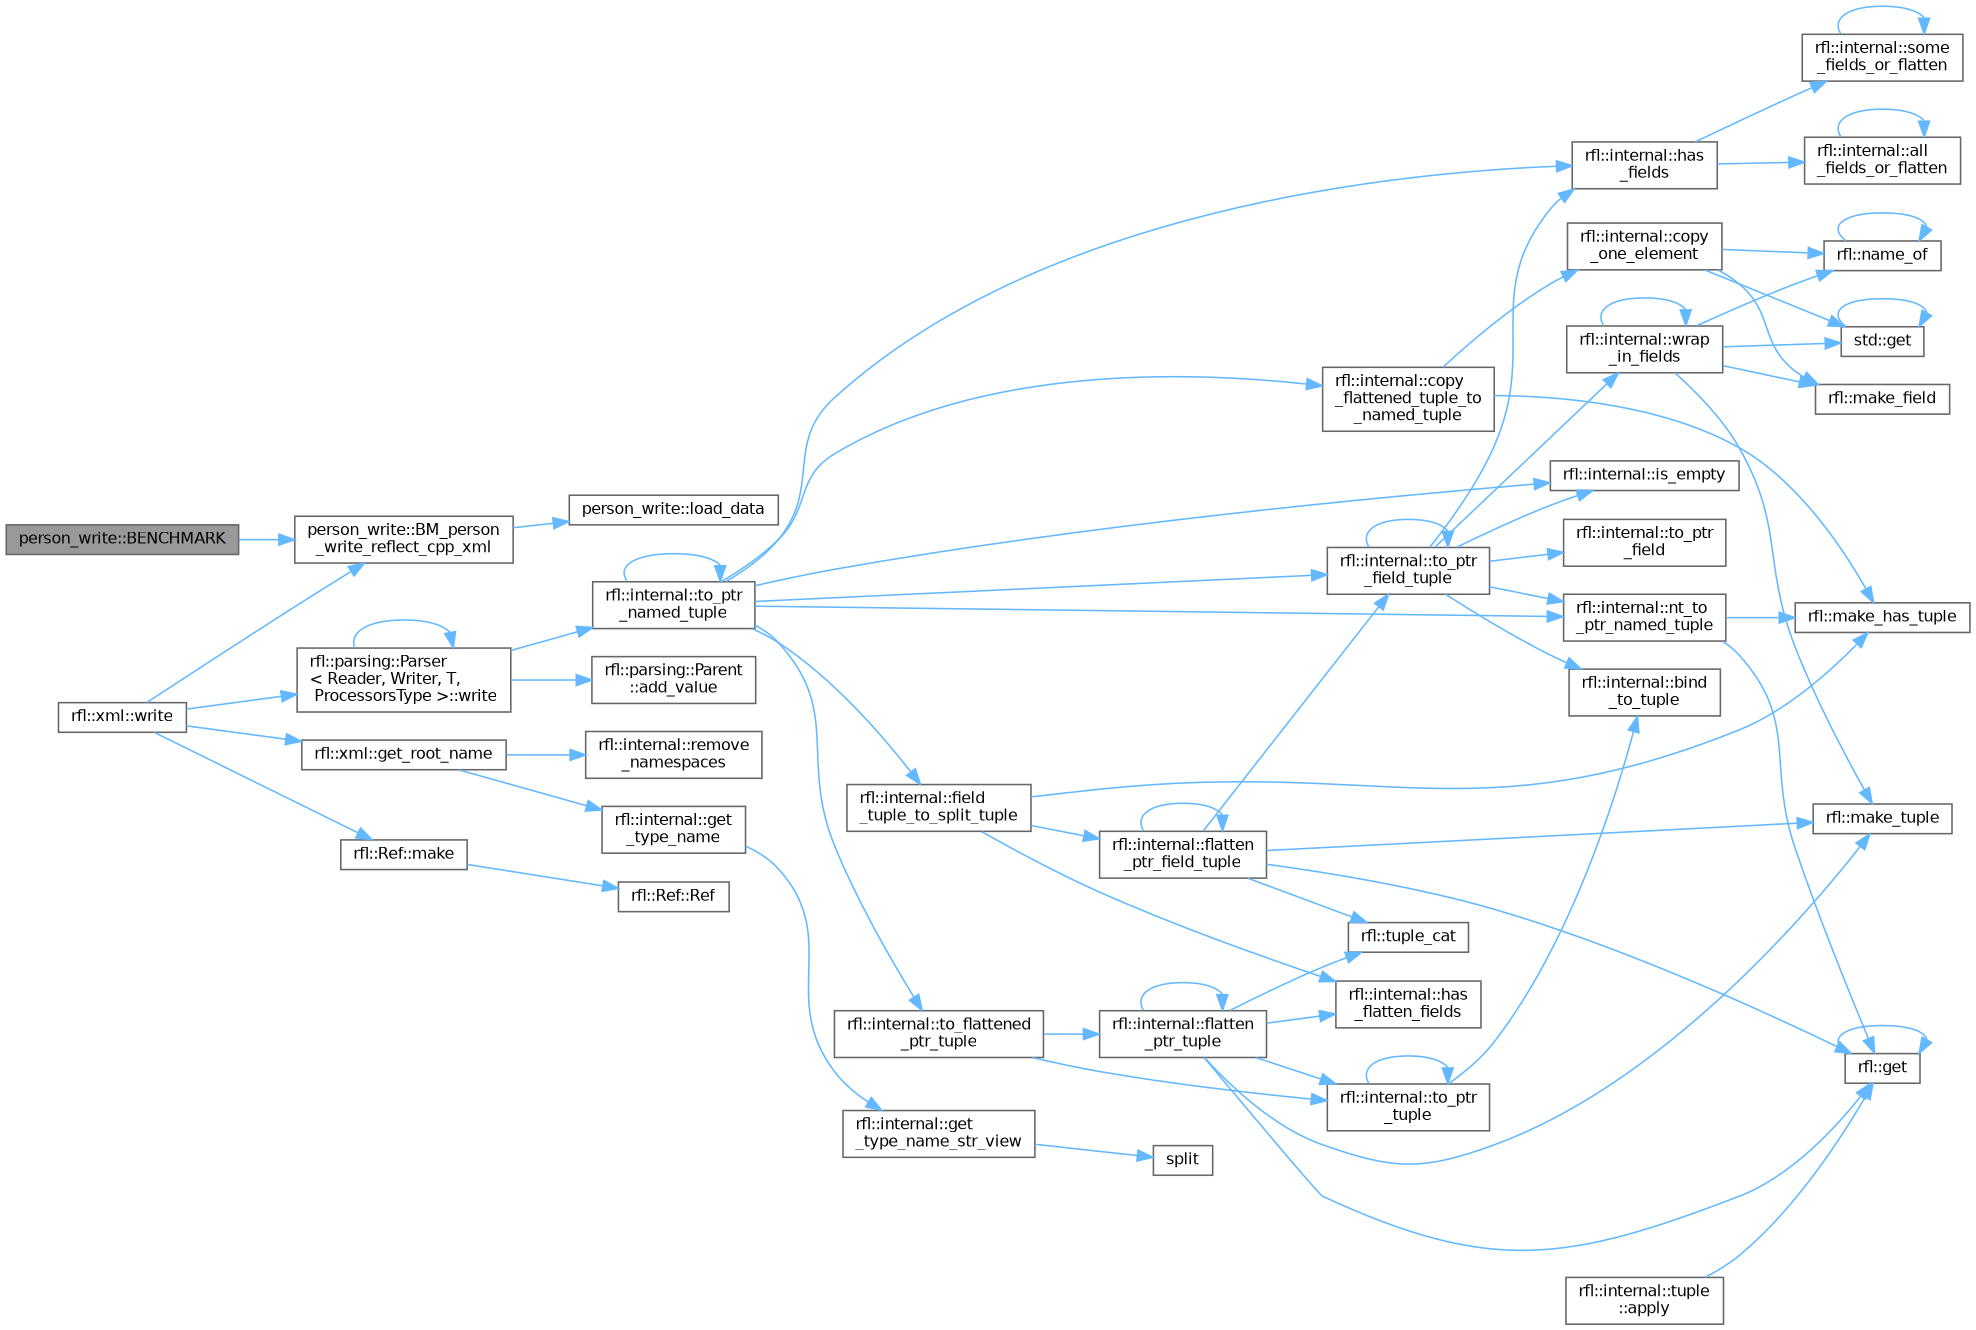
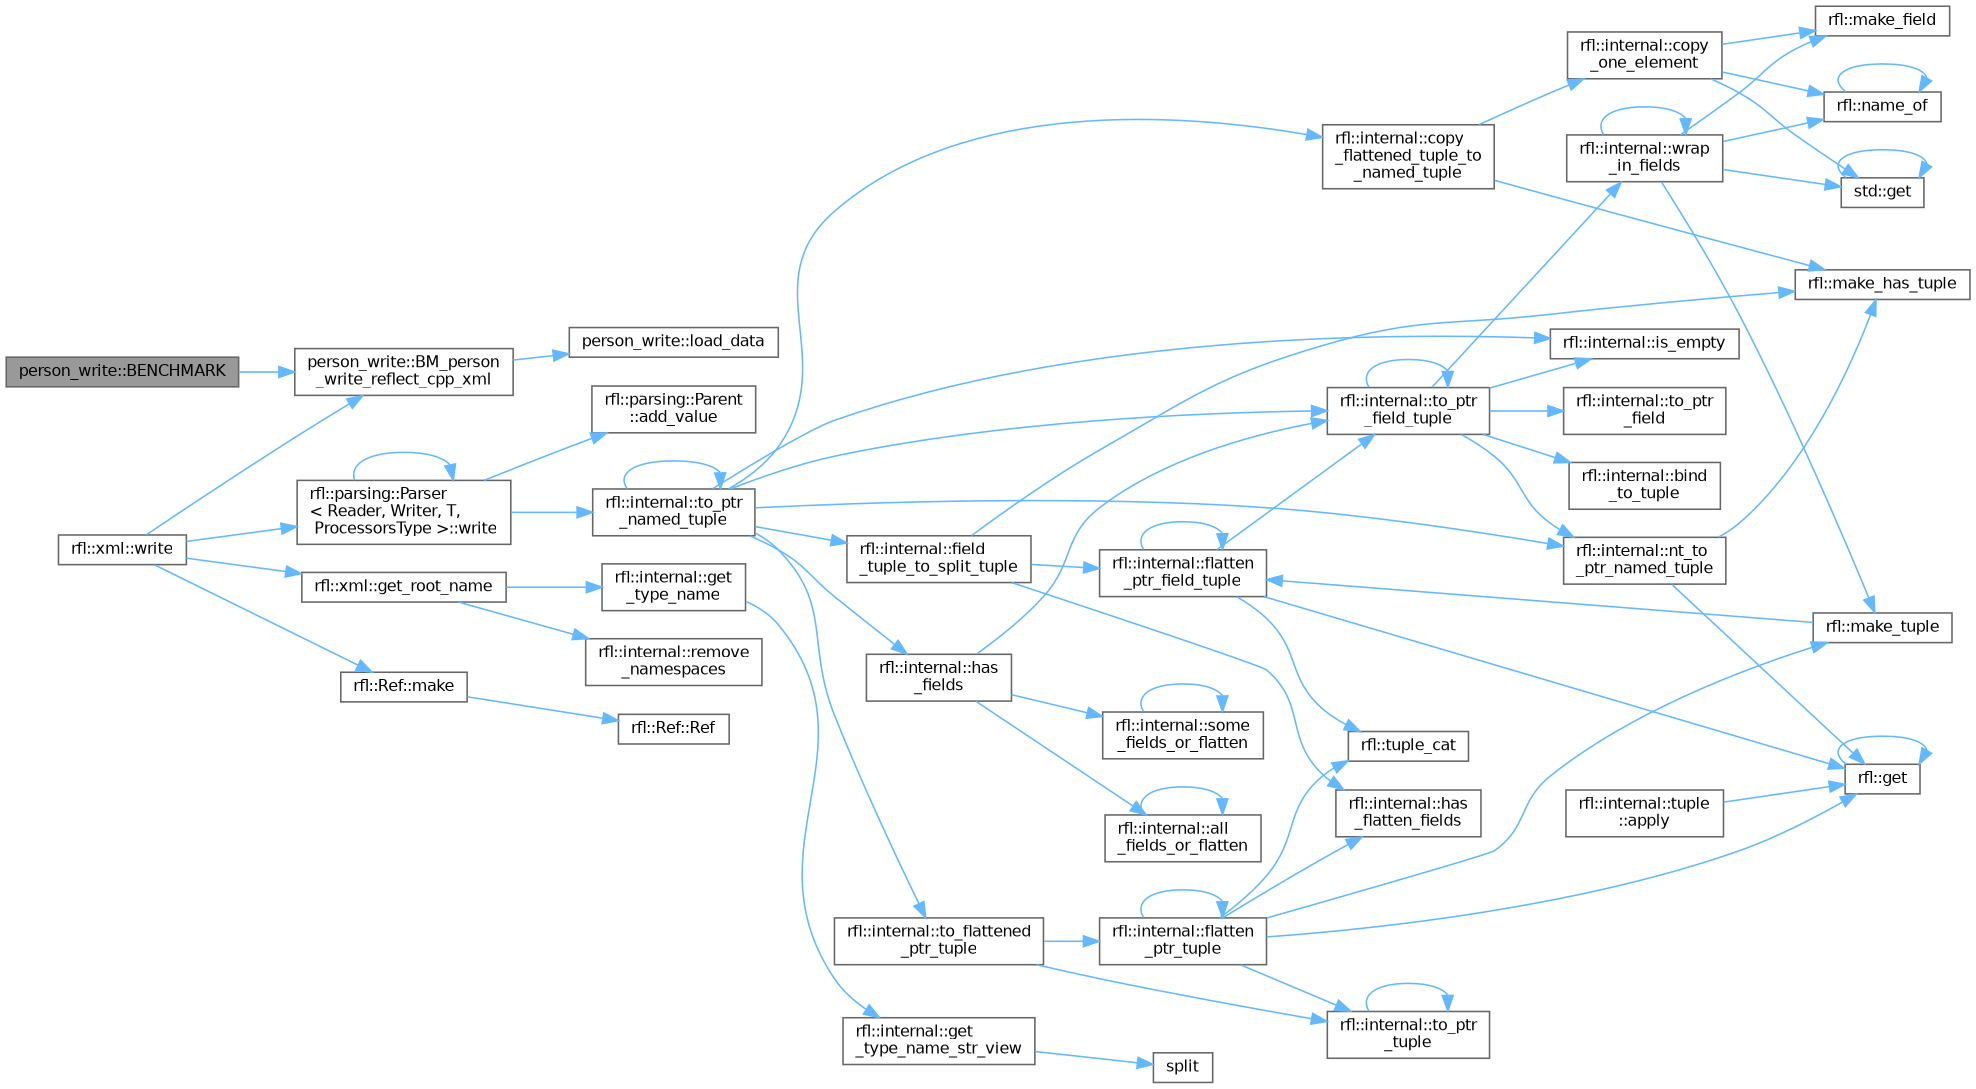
(1512, 377) -> (1123, 492)
(1532, 837) -> (1547, 602)
(1565, 922) -> none
